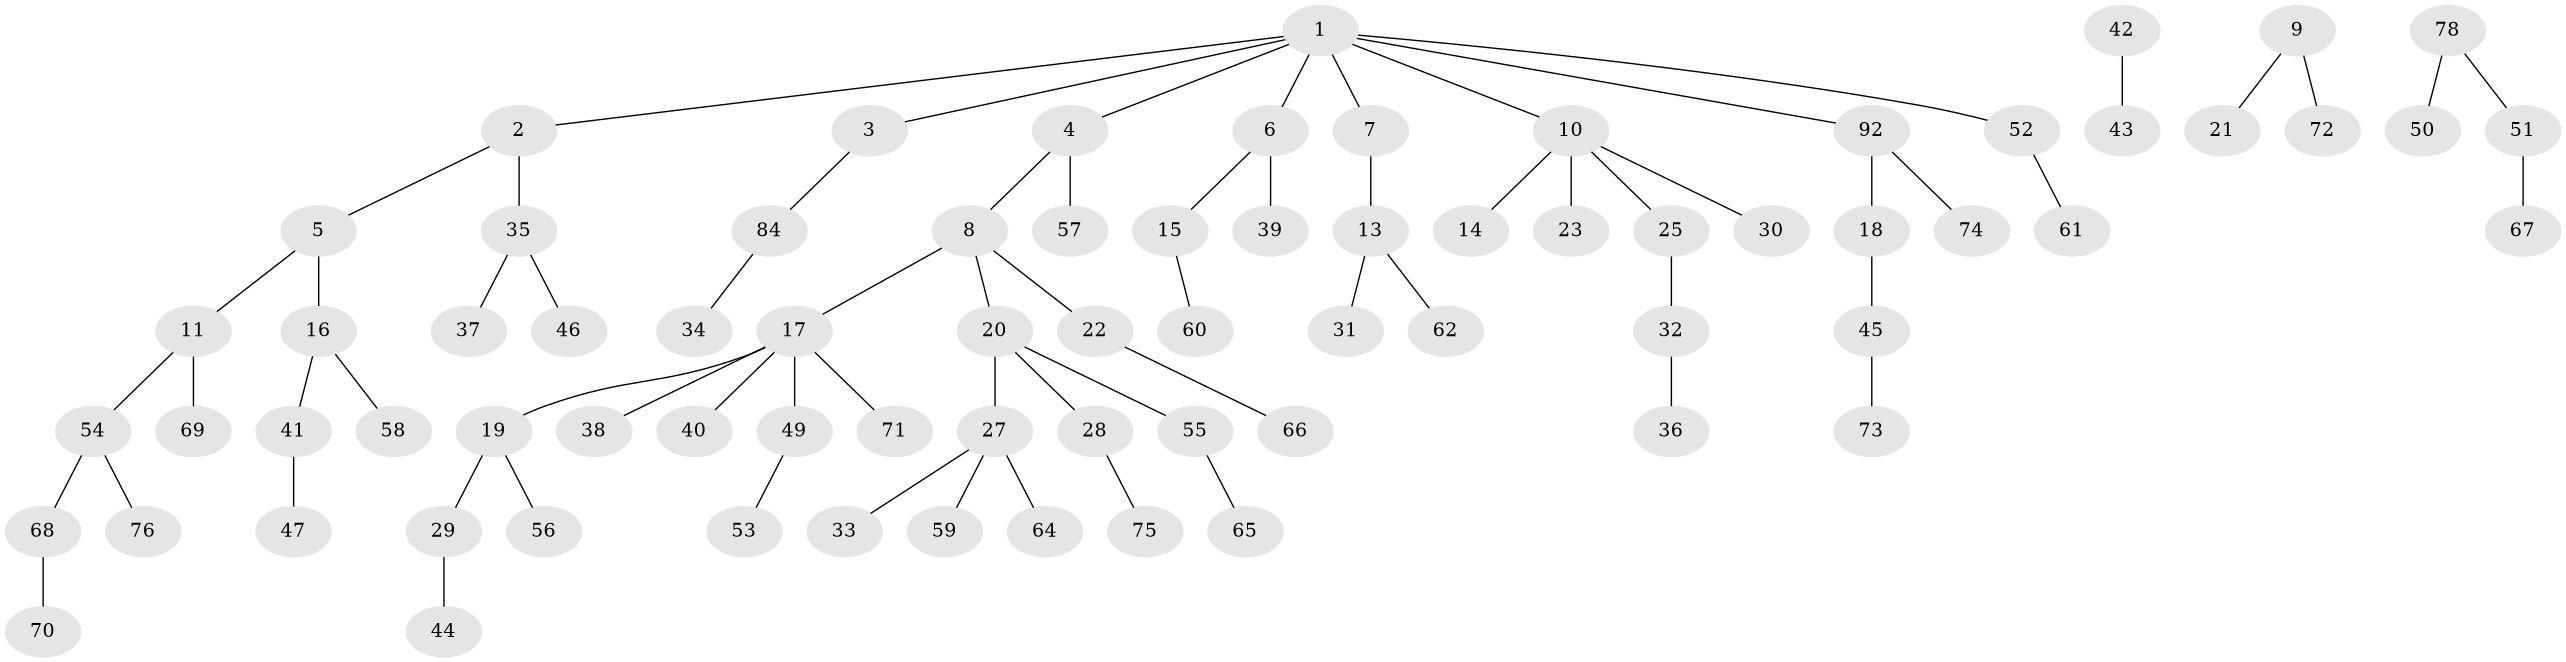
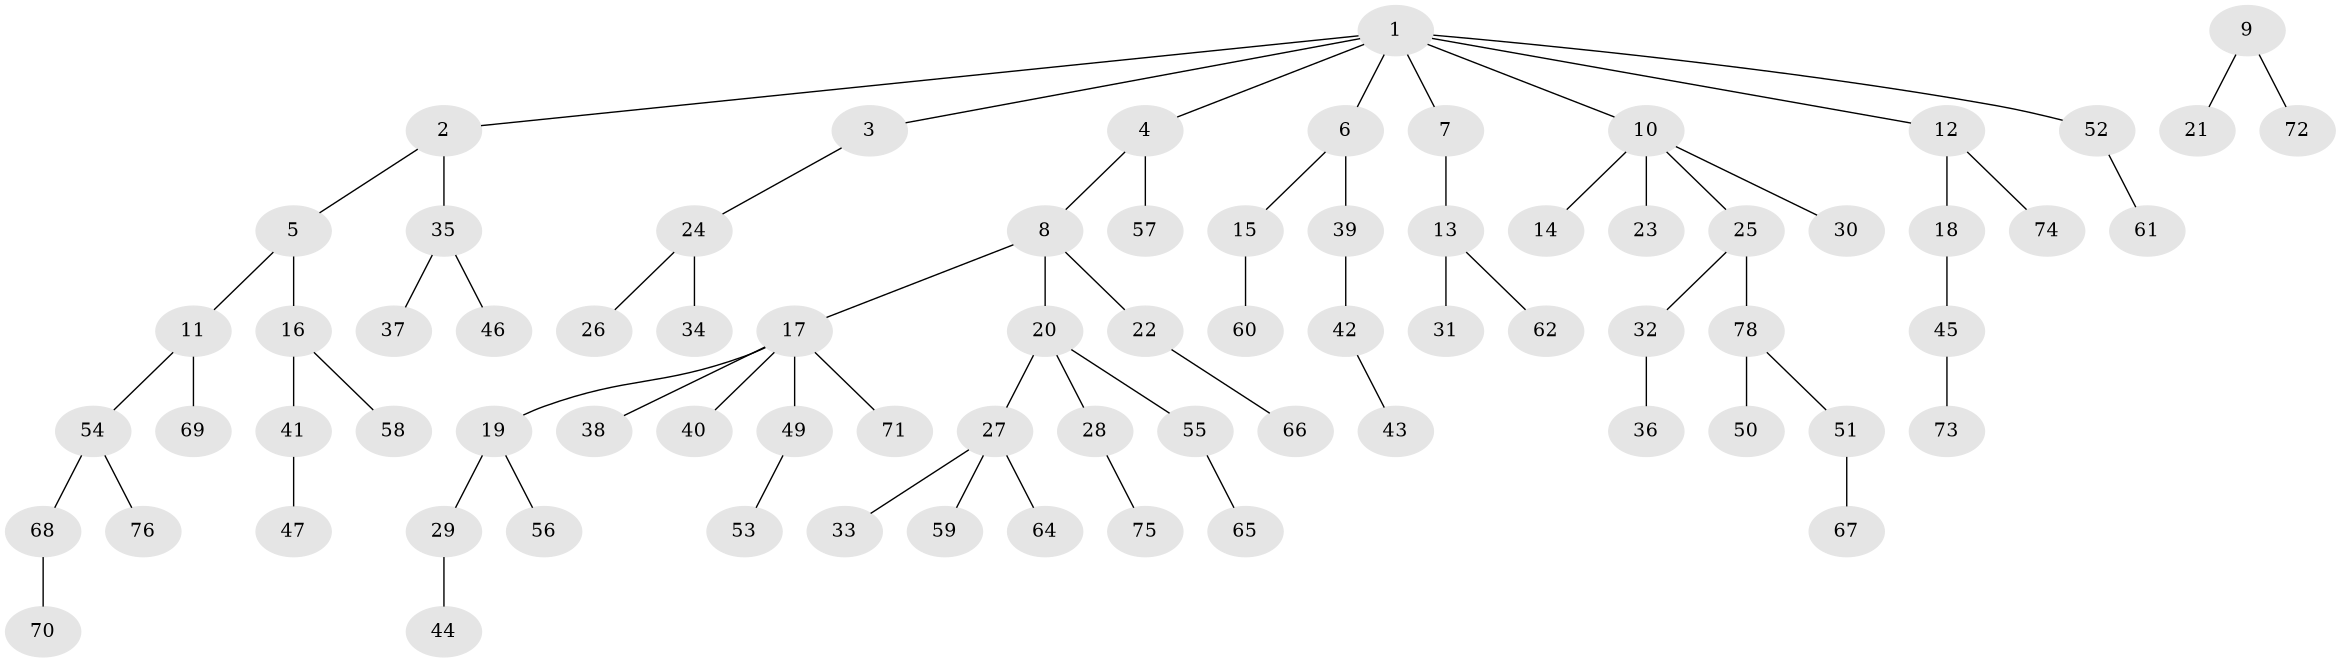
(1872, 131) -> (1947, 131)
(770, 231) -> (694, 231)
none -> (1346, 281)
none -> (1747, 281)
none -> (594, 331)
